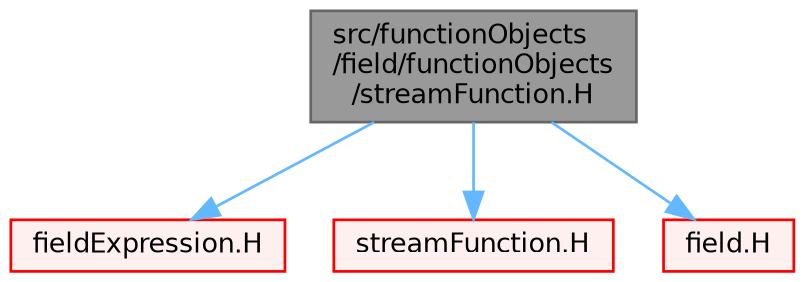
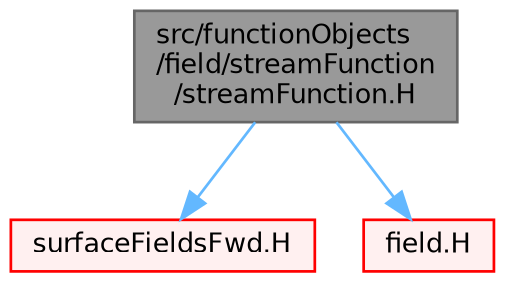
(474, 66) -> (296, 66)
(148, 246) -> none
(474, 246) -> (163, 246)
